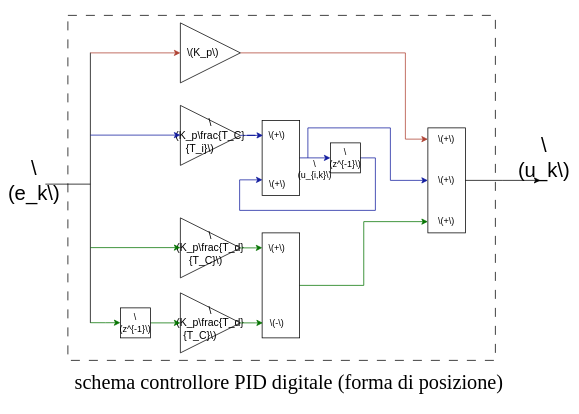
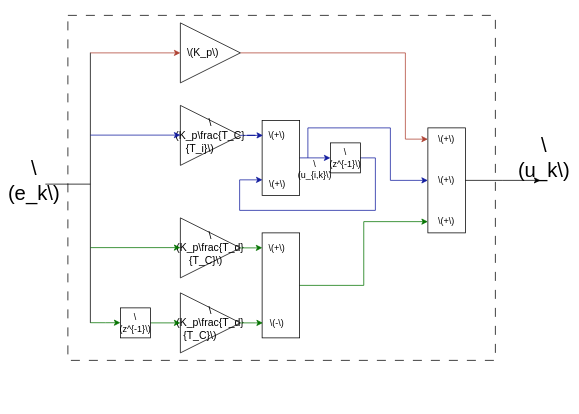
(289, 383) -> none
